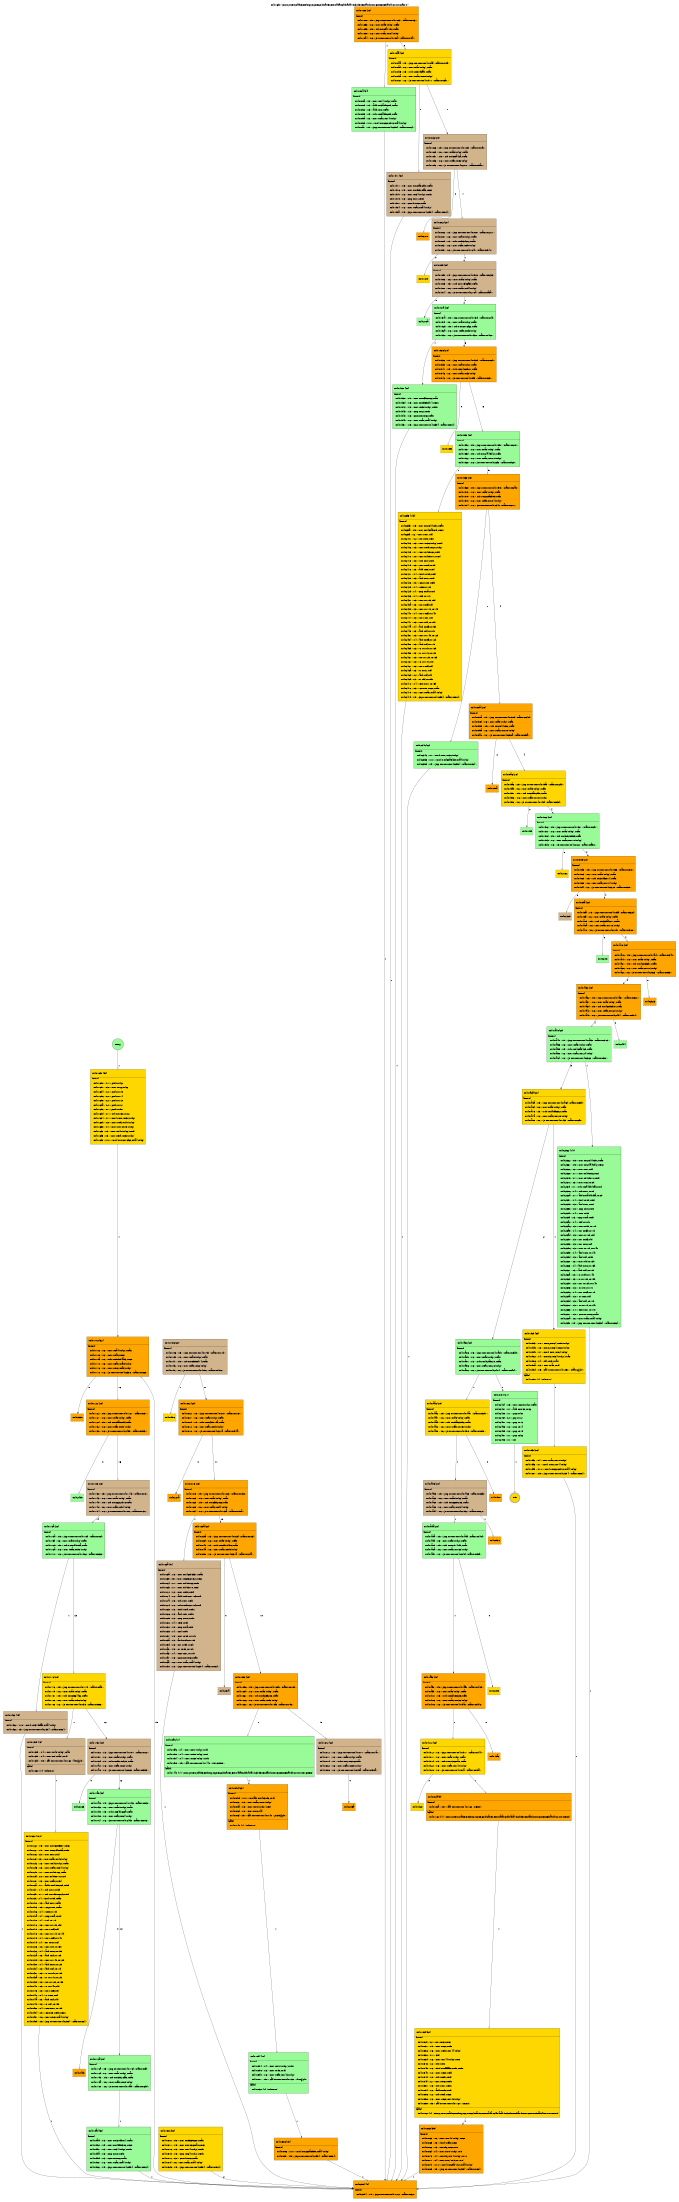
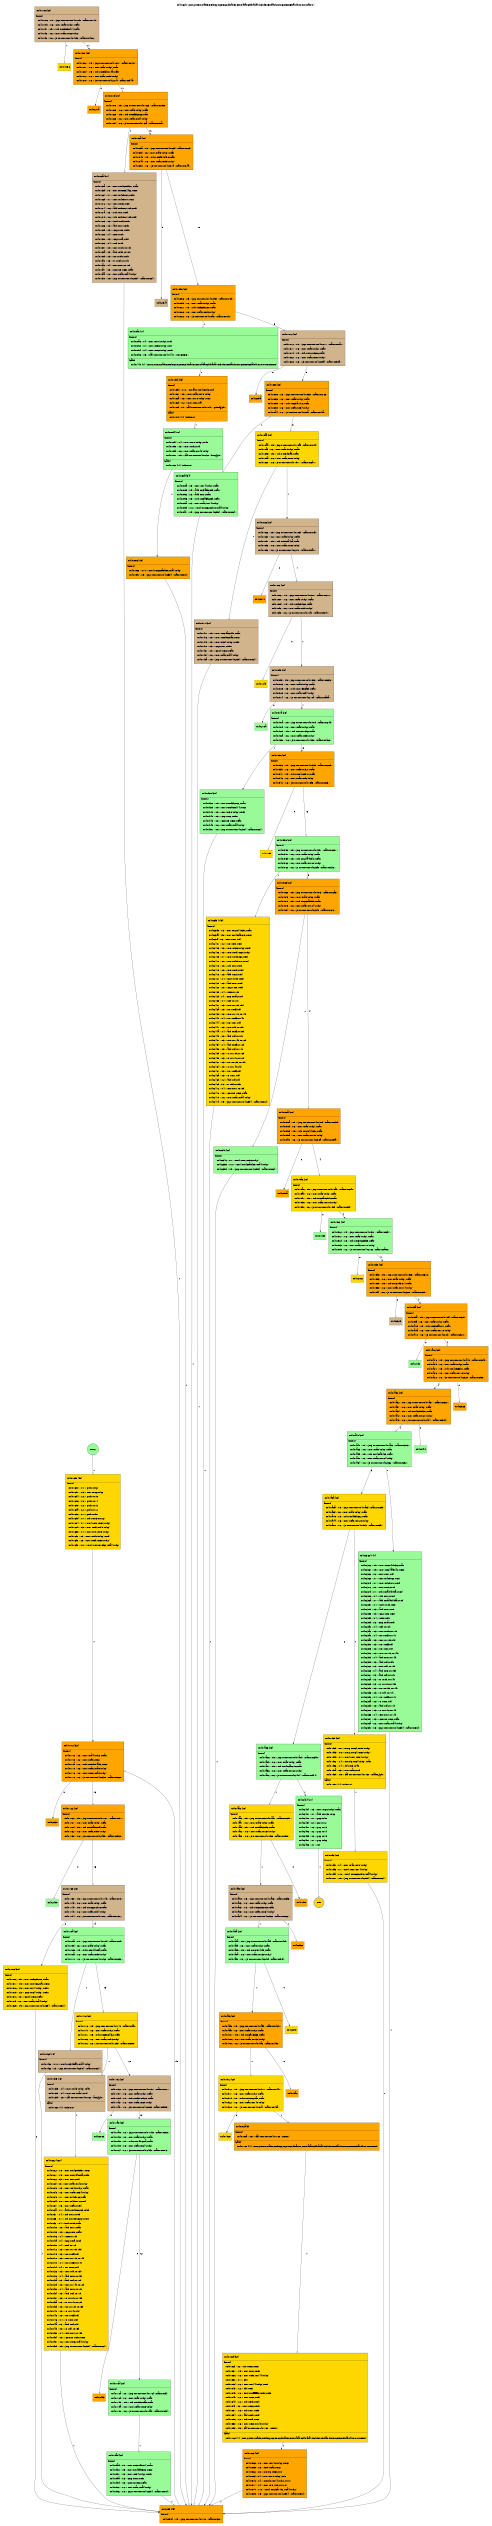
none -> (305, 373)
none -> (52, 1941)
